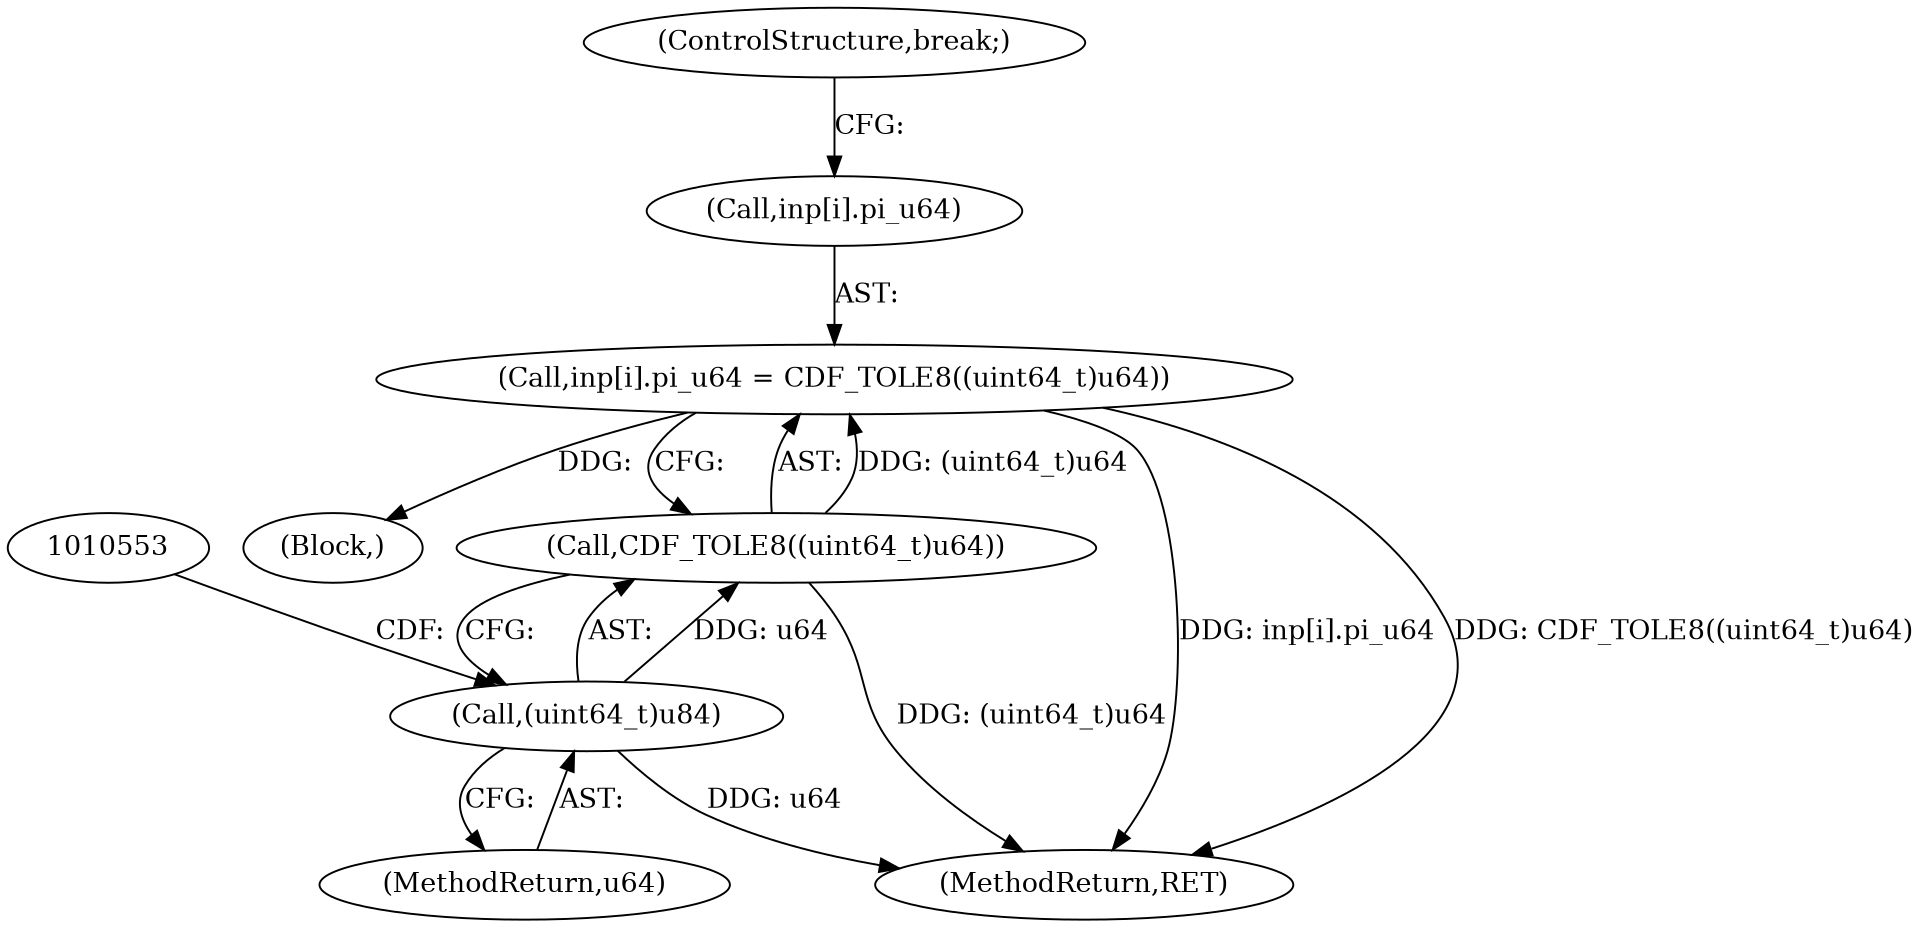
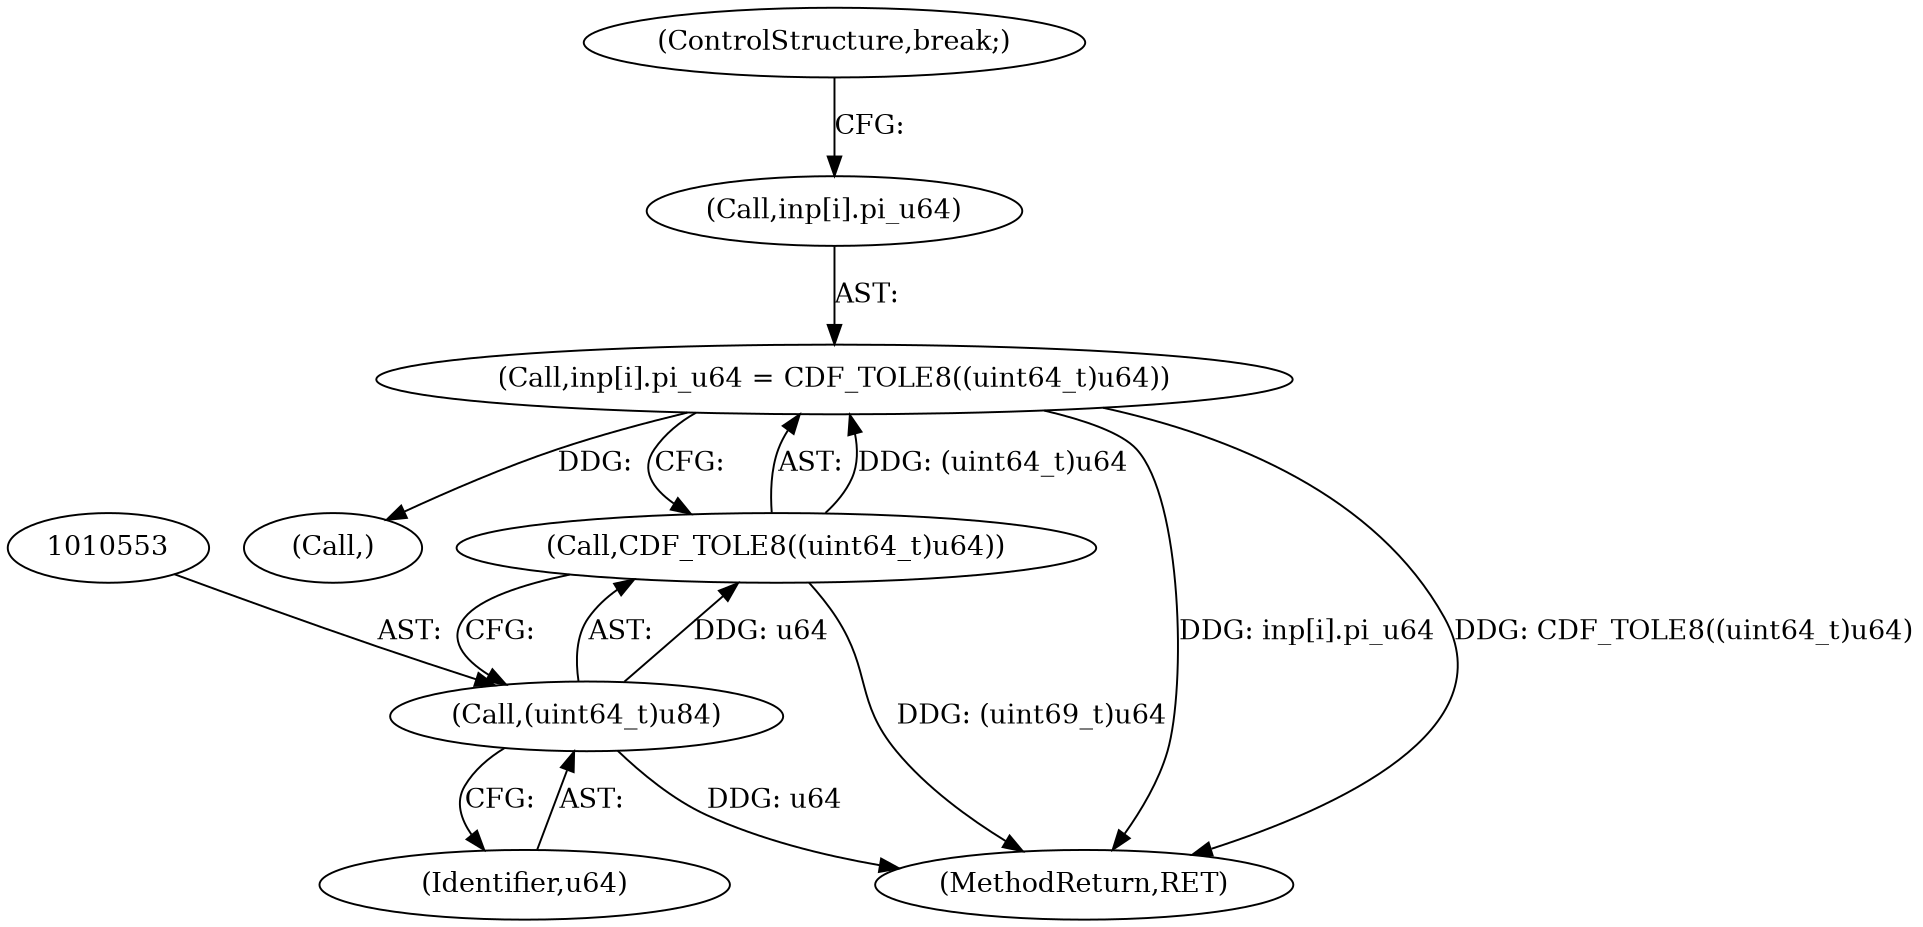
(333, 548) -> (333, 548)
(414, 632) -> (414, 632)
(1032, 716) -> (1032, 716)
(525, 885) -> (525, 885)
